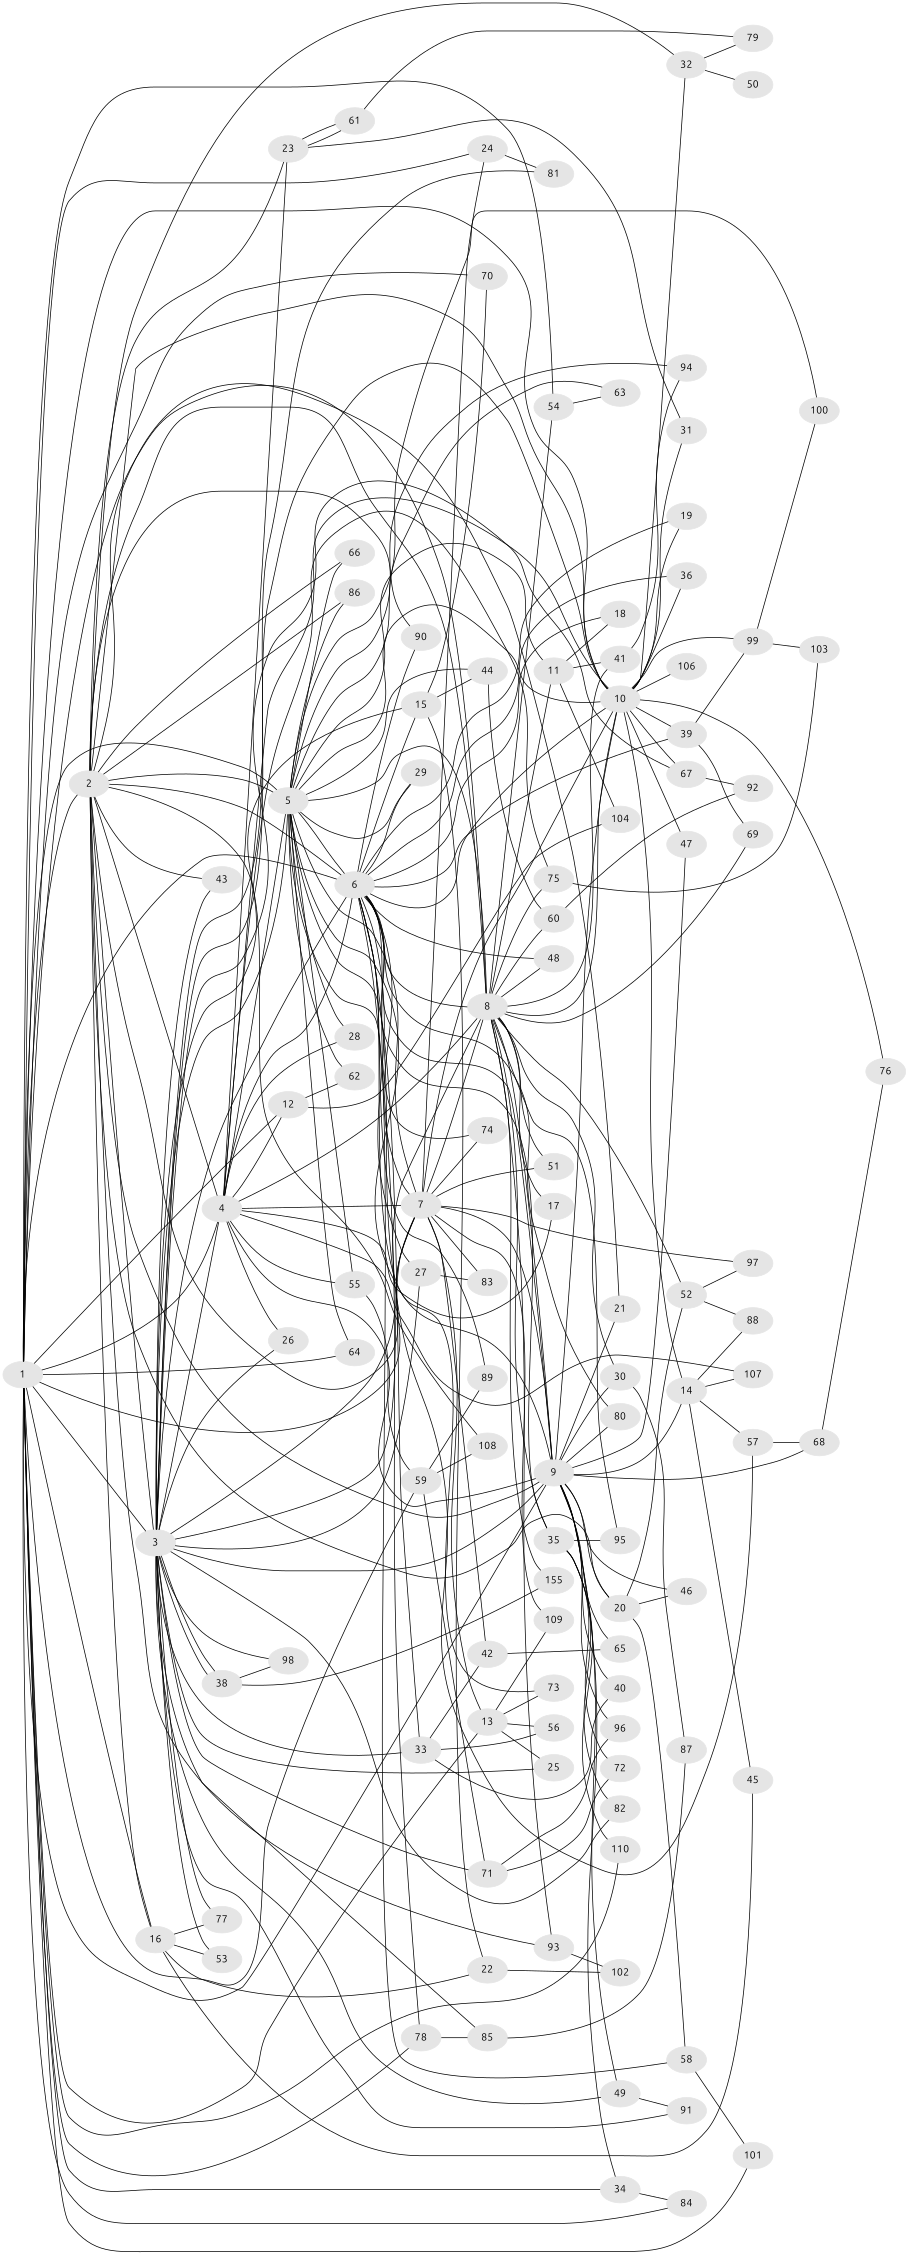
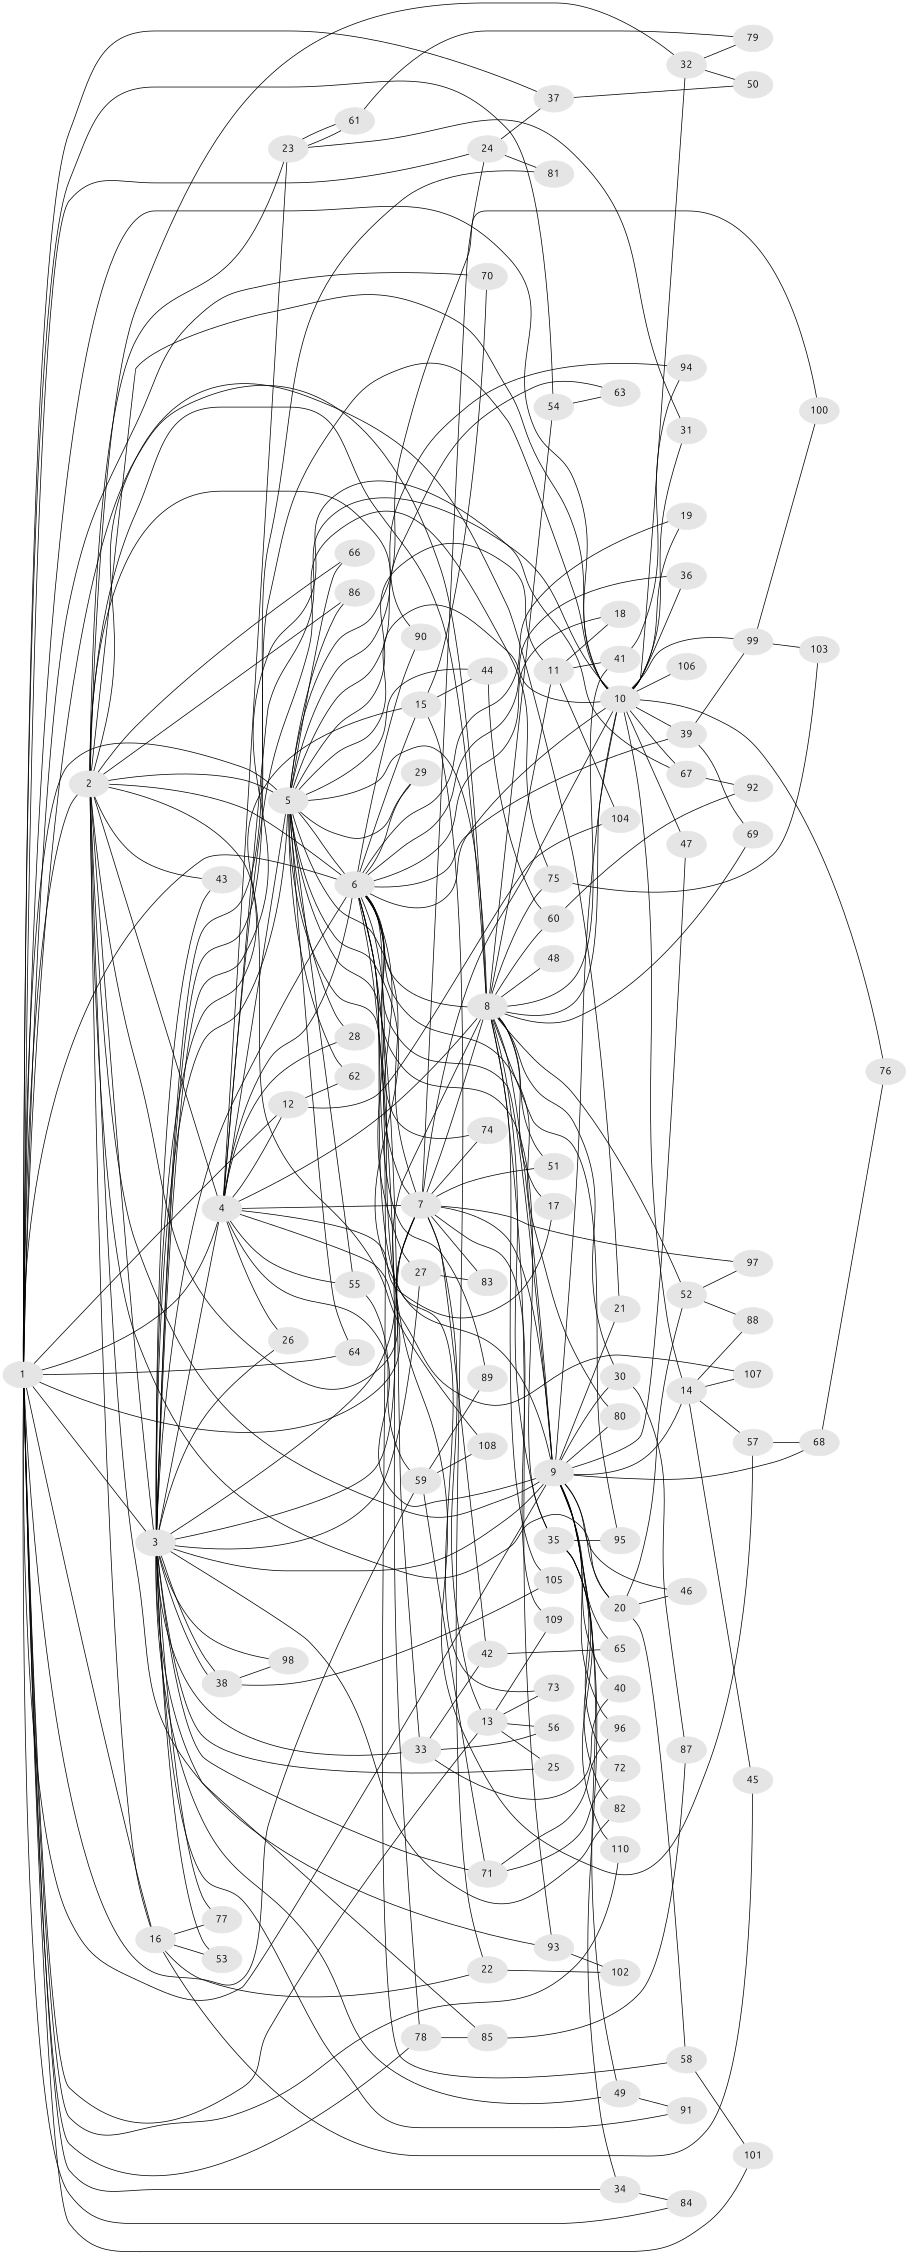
none -> (554, 99)
(442, 945) -> none
(554, 1580) -> (554, 1580)
